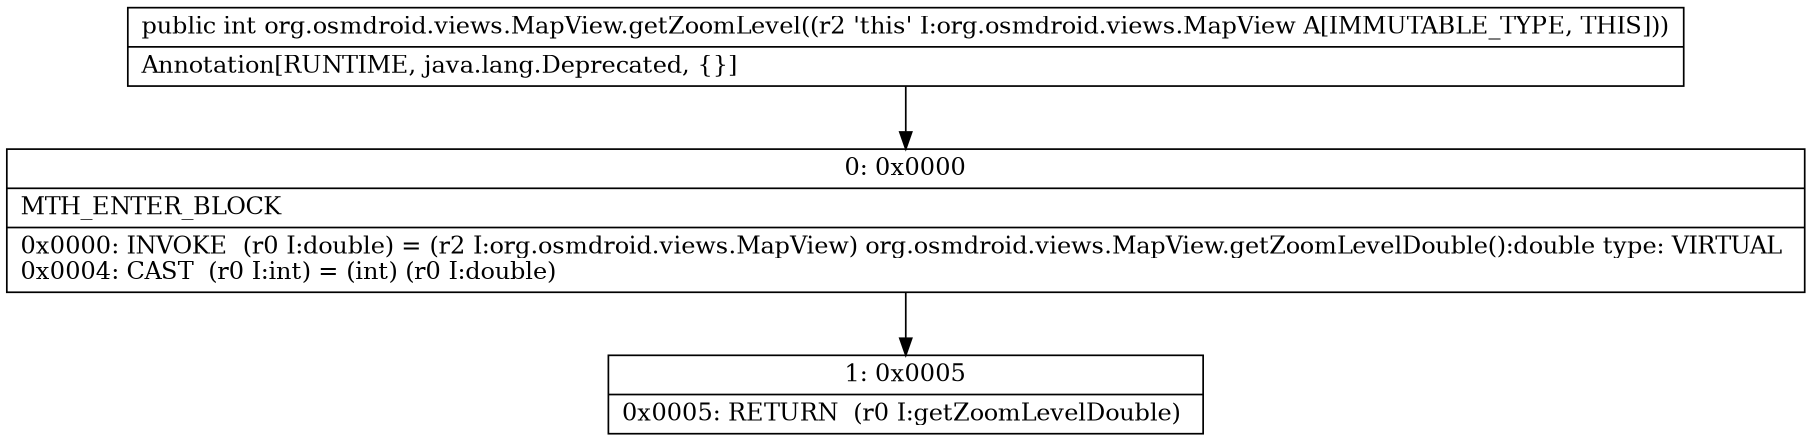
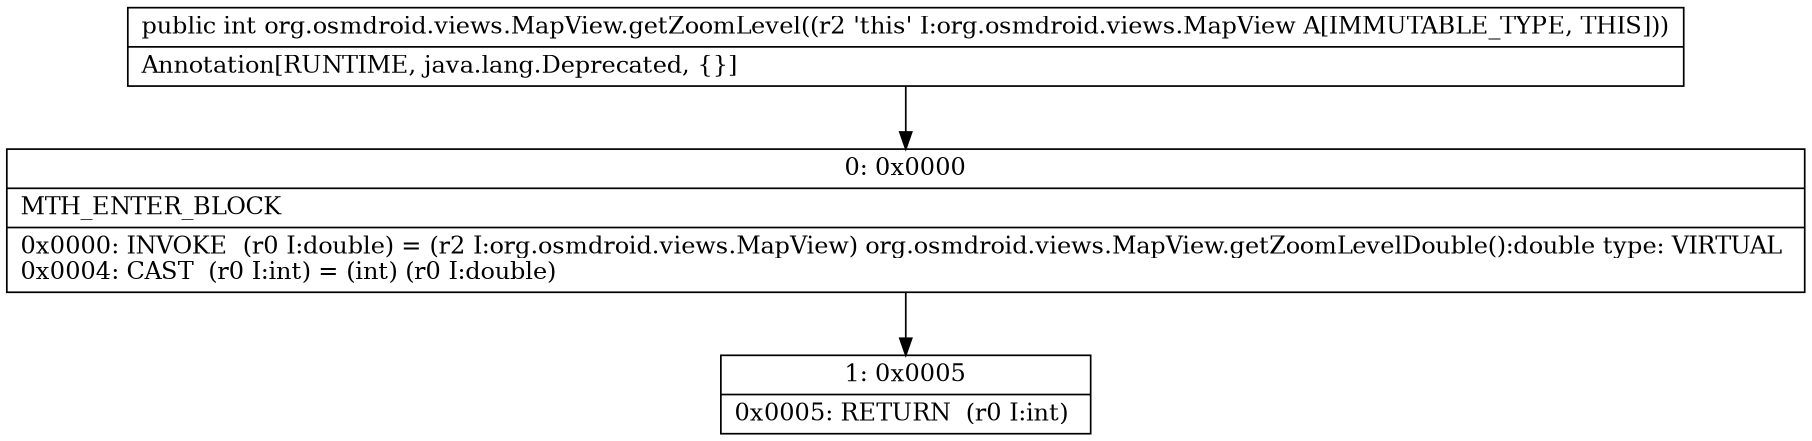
(906, 413) -> (906, 413)
